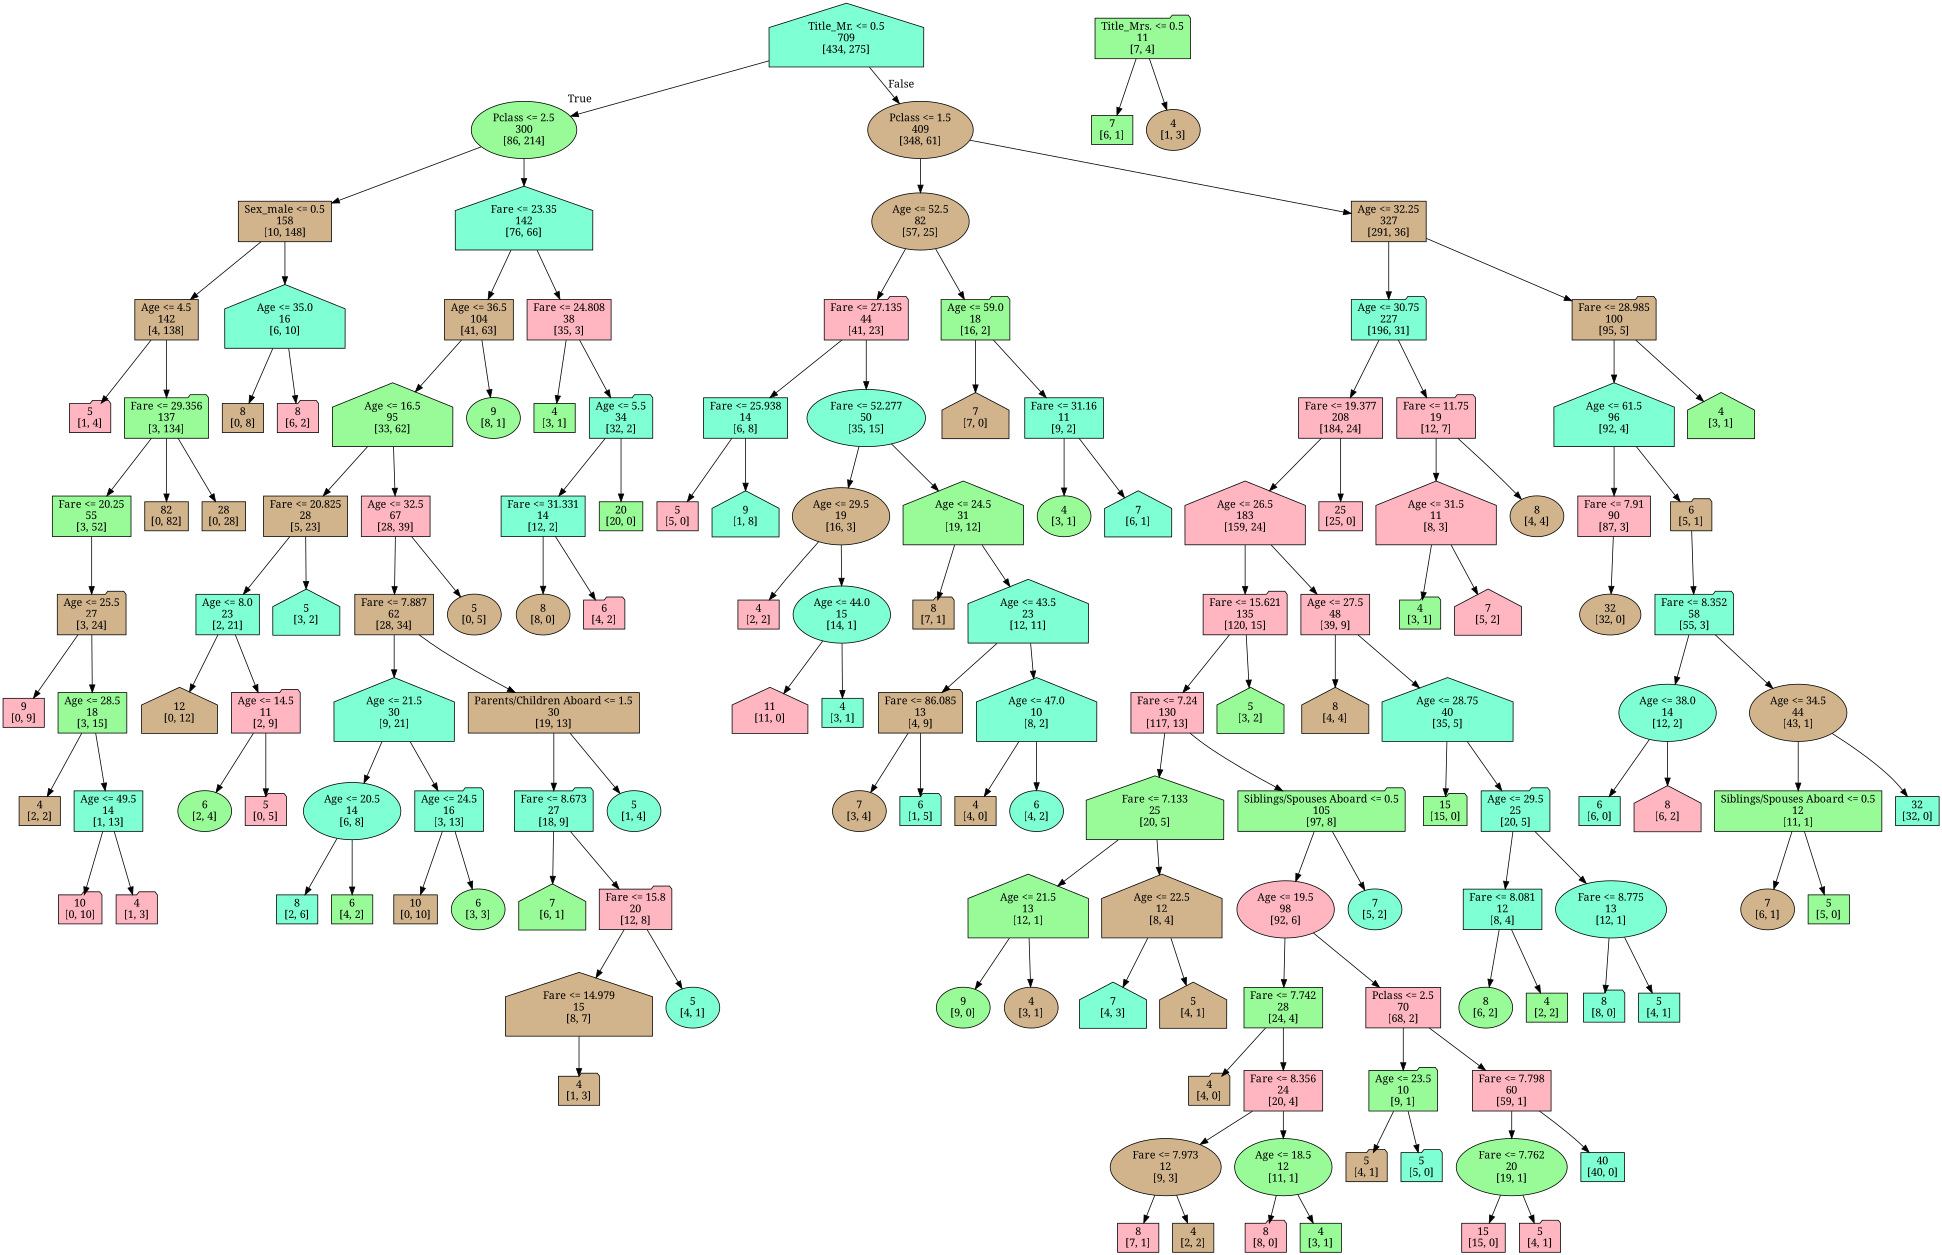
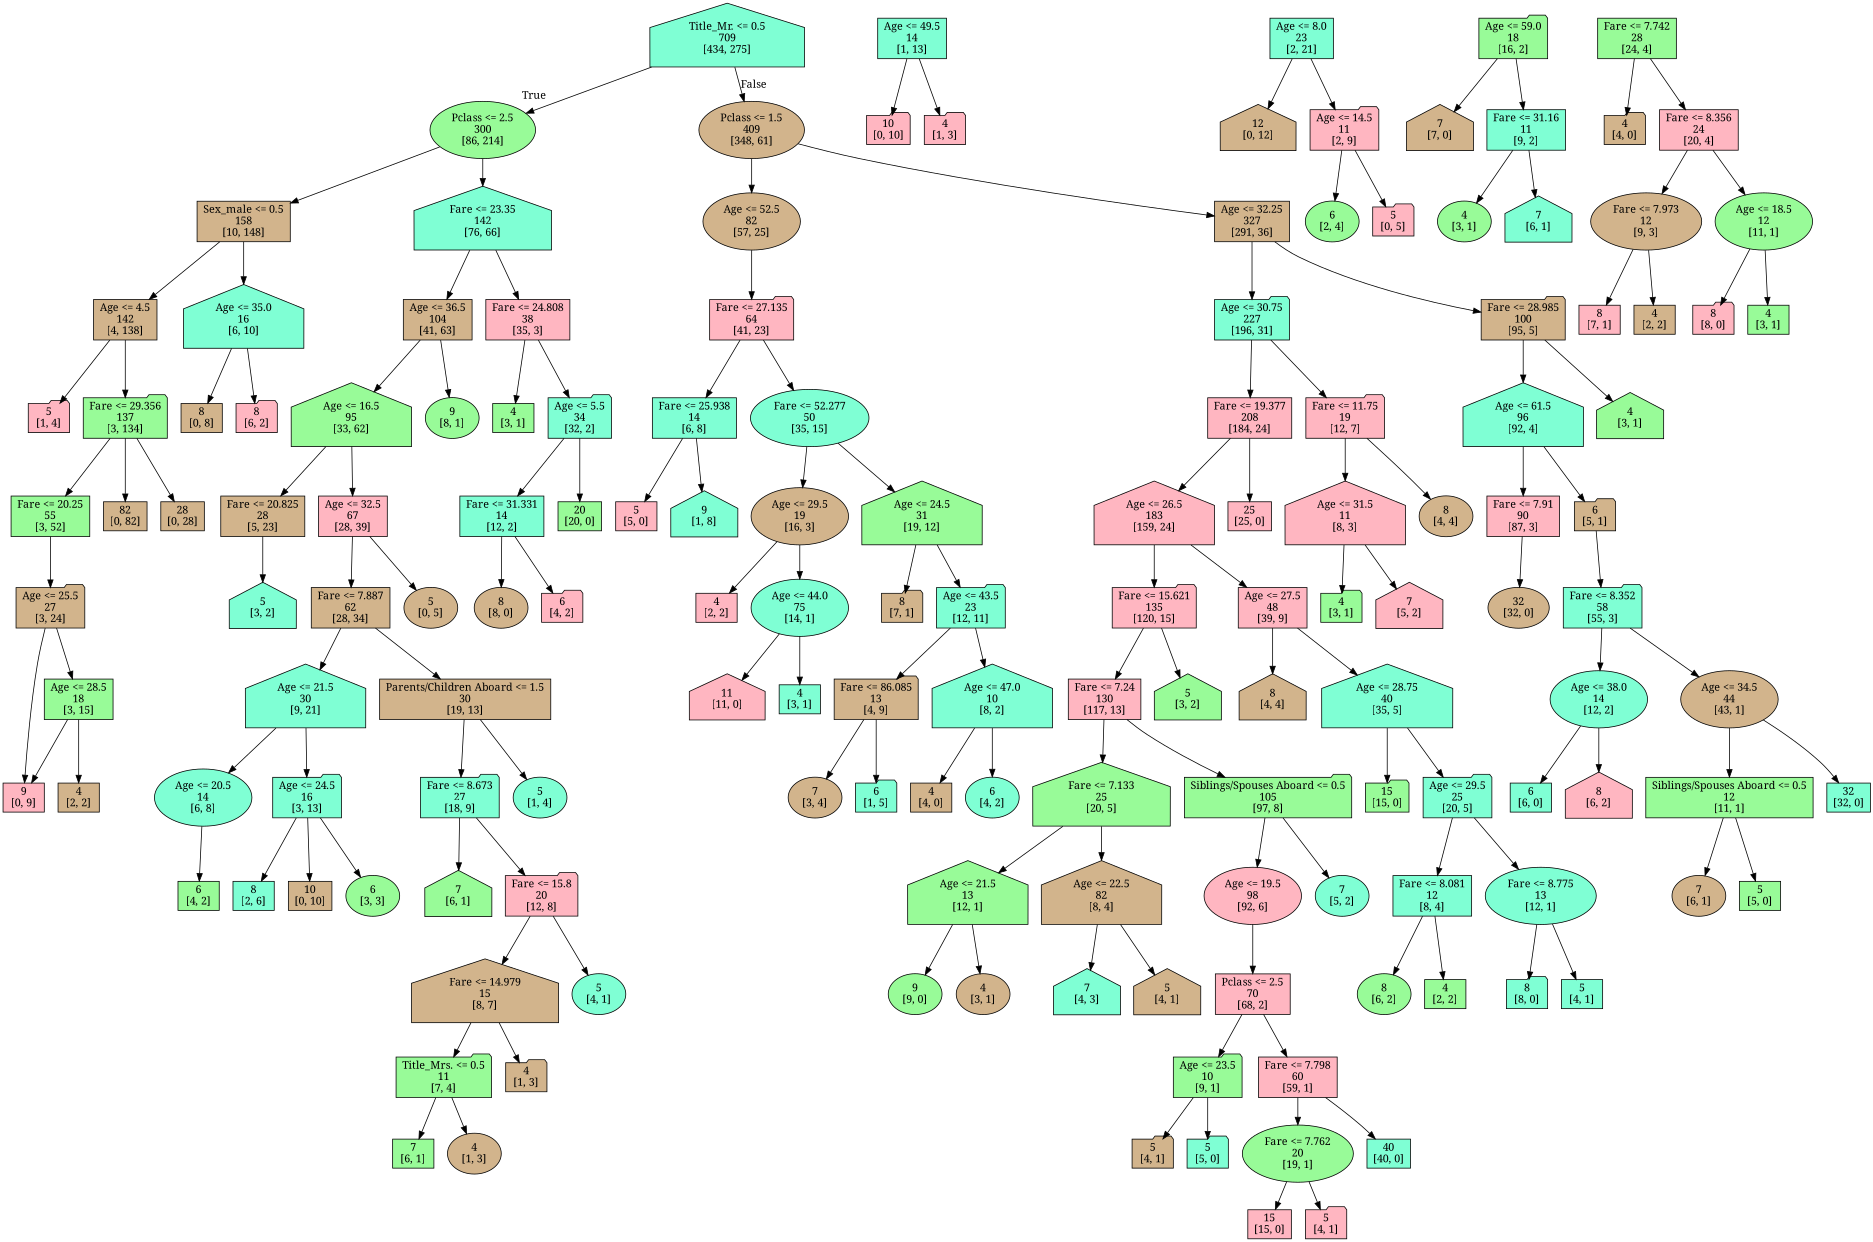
(948, 271) -> none
(866, 320) -> (752, 320)
(269, 562) -> none
(842, 615) -> (800, 608)
(1028, 615) -> (971, 608)
(100, 758) -> (51, 748)
(323, 863) -> (281, 846)
(1162, 909) -> (1102, 896)
(1284, 959) -> none
none -> (464, 1036)
